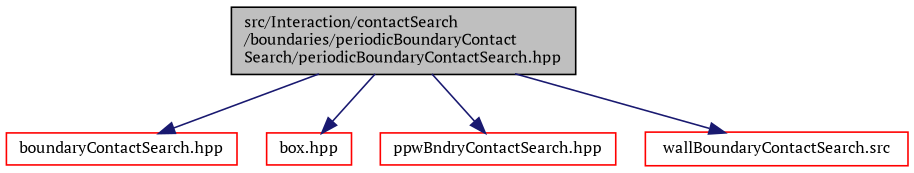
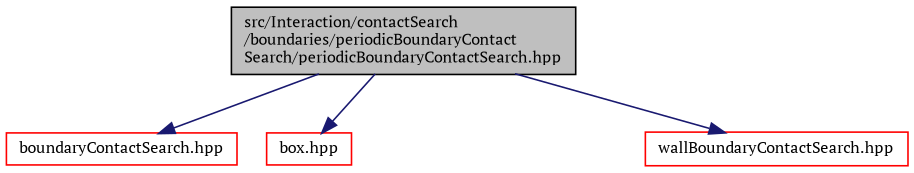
(498, 149) -> none
(777, 149) -> (777, 149)
